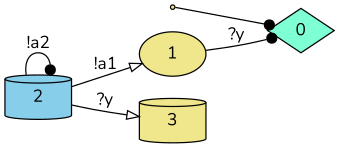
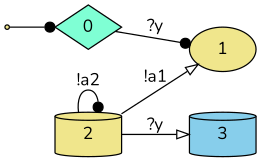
(236, 46) -> (148, 37)
(38, 97) -> (88, 134)
(173, 121) -> (223, 134)
